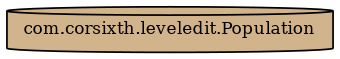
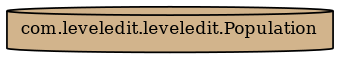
(170, 30) -> (170, 30)
